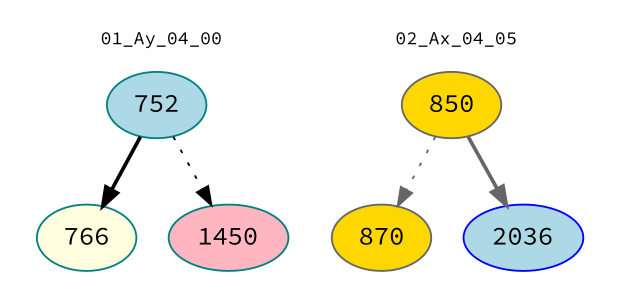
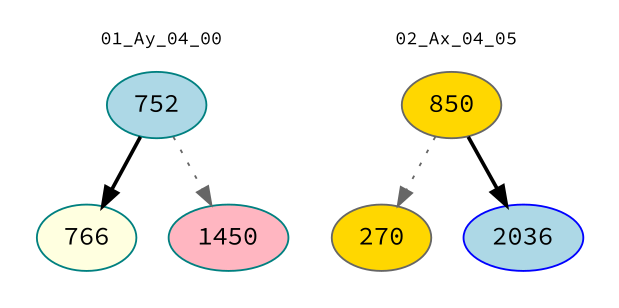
(188, 163) -> (188, 163)
(483, 163) -> (483, 163)
(382, 238) -> (382, 238)
